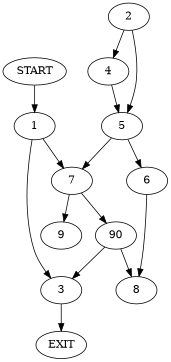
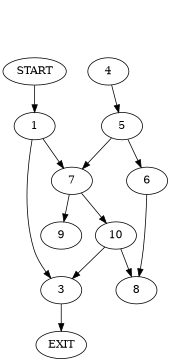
(129, 17) -> none
(116, 236) -> (116, 236)
